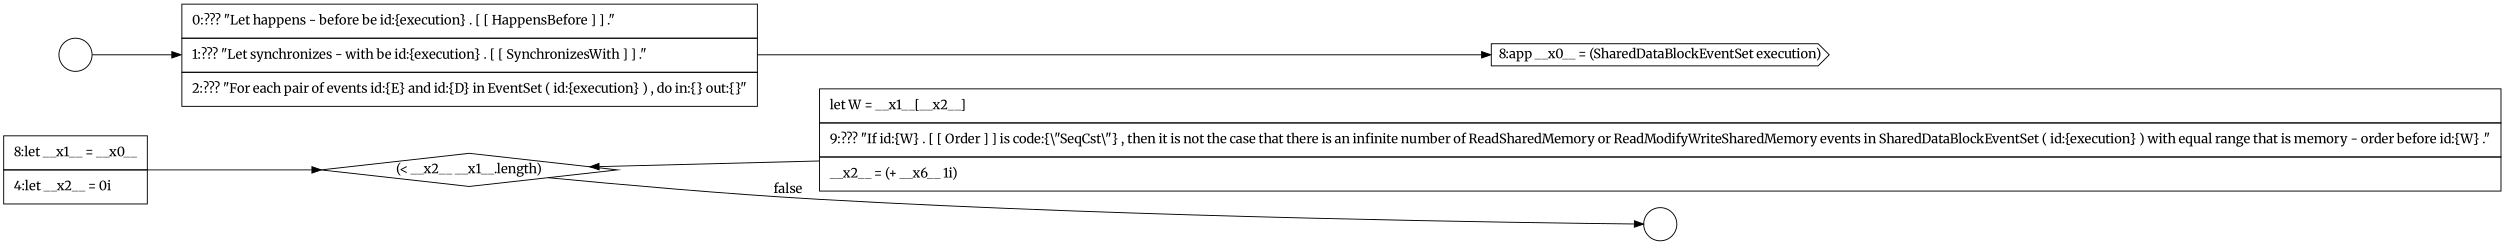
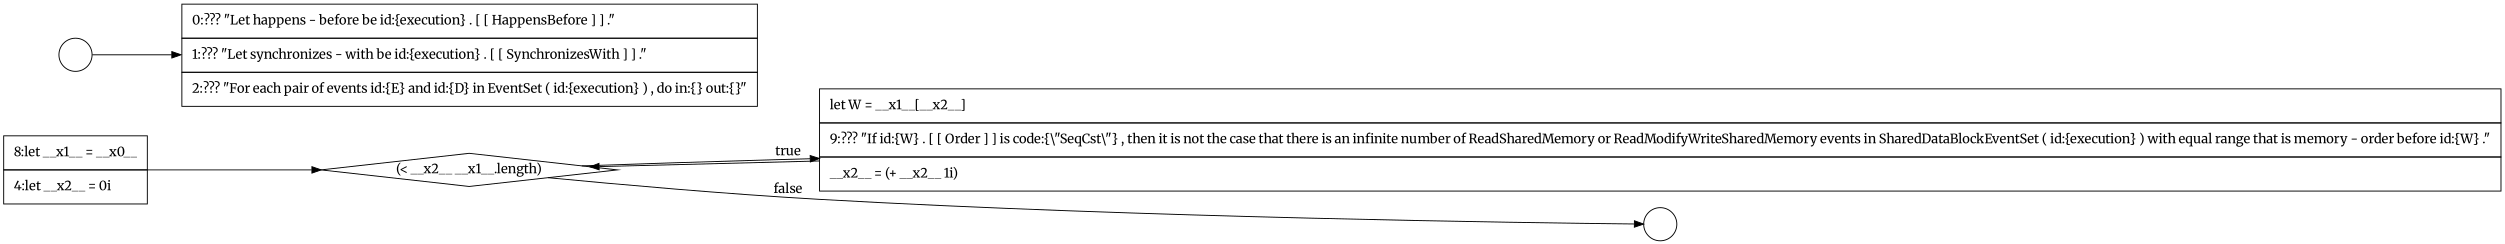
(1660, 55) -> none
none -> (696, 162)
(894, 174) -> (894, 174)
